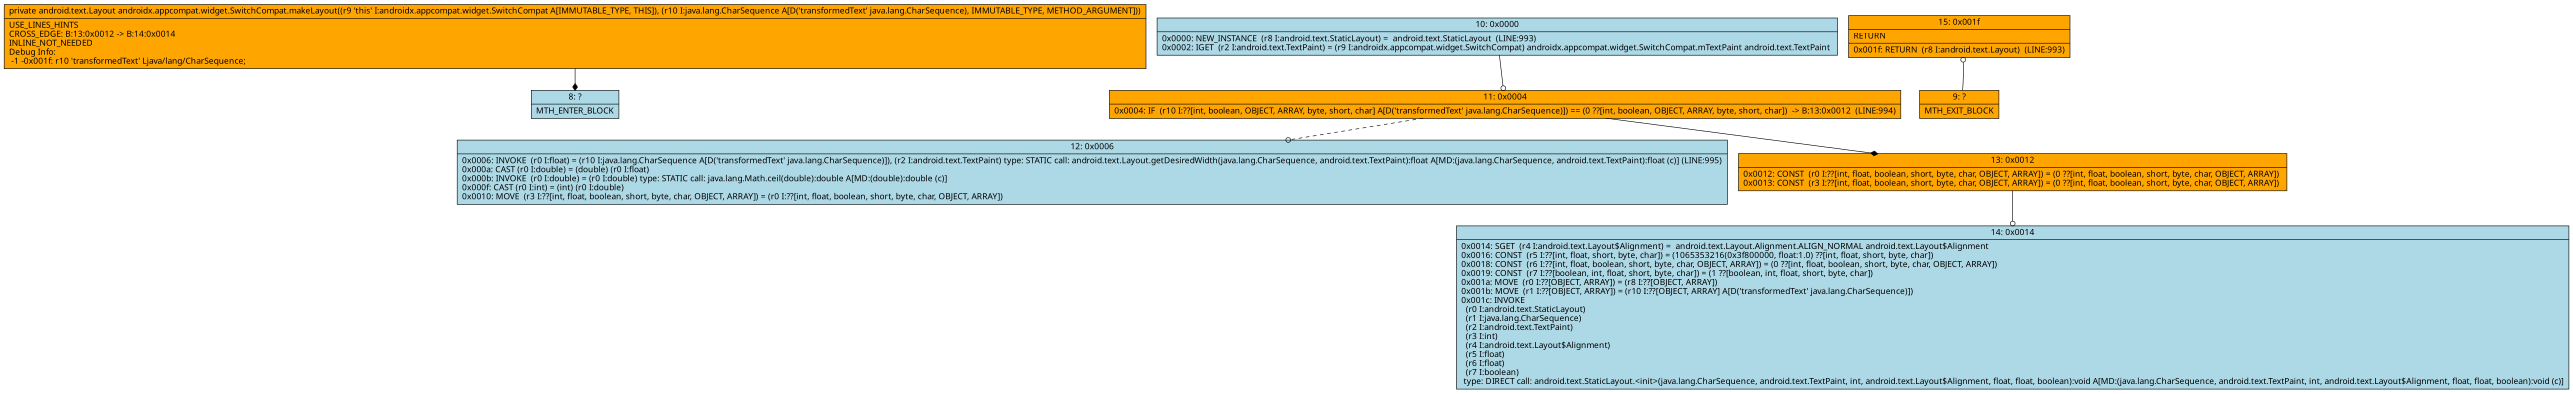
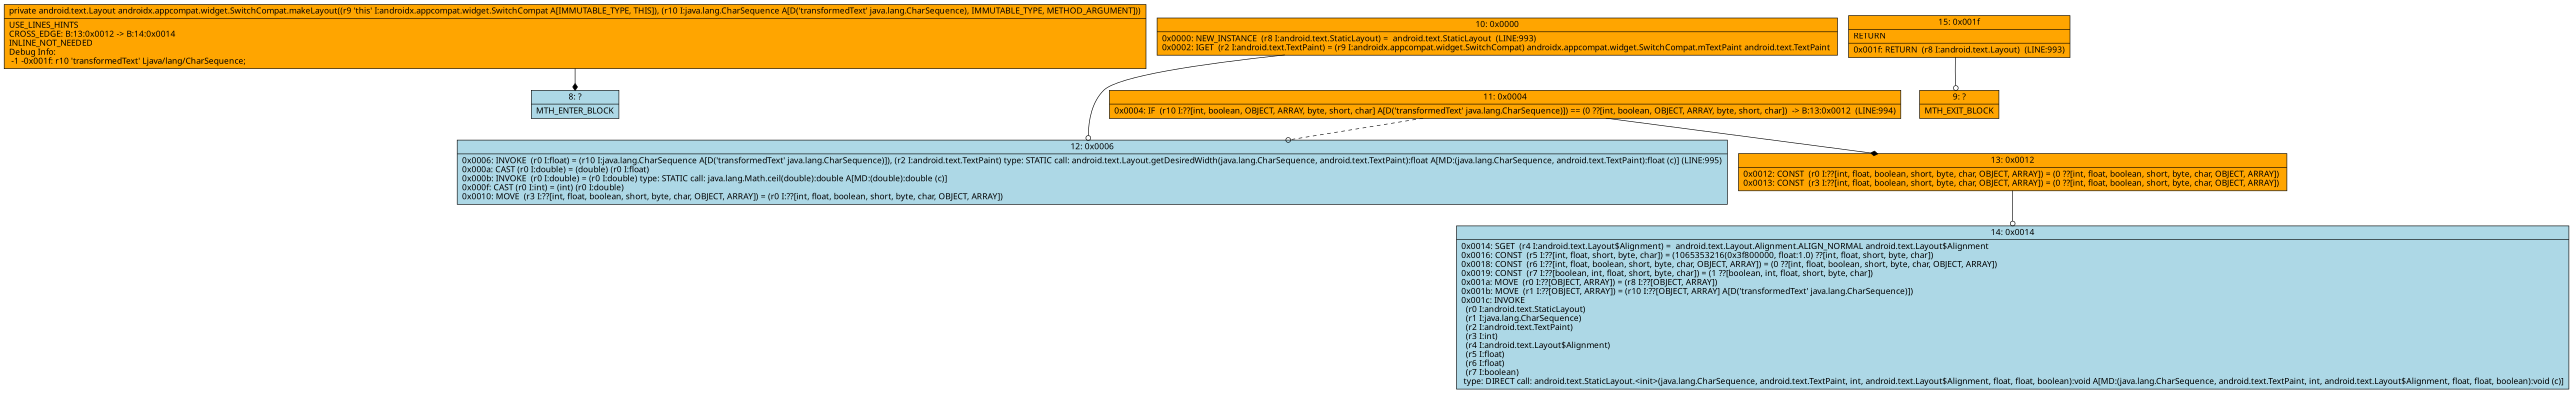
(1497, 37) -> (1497, 37)
(1501, 70) -> (1169, 71)
(1963, 76) -> (1955, 71)
